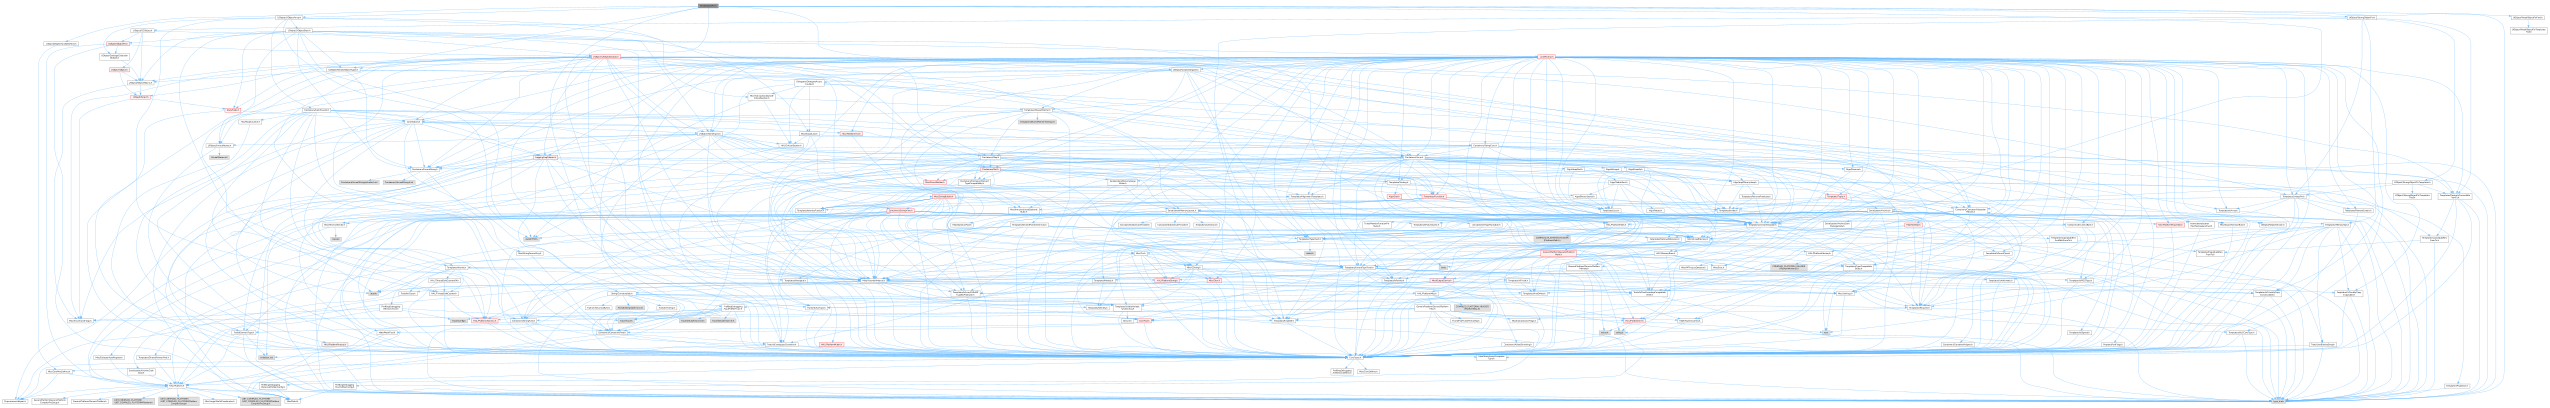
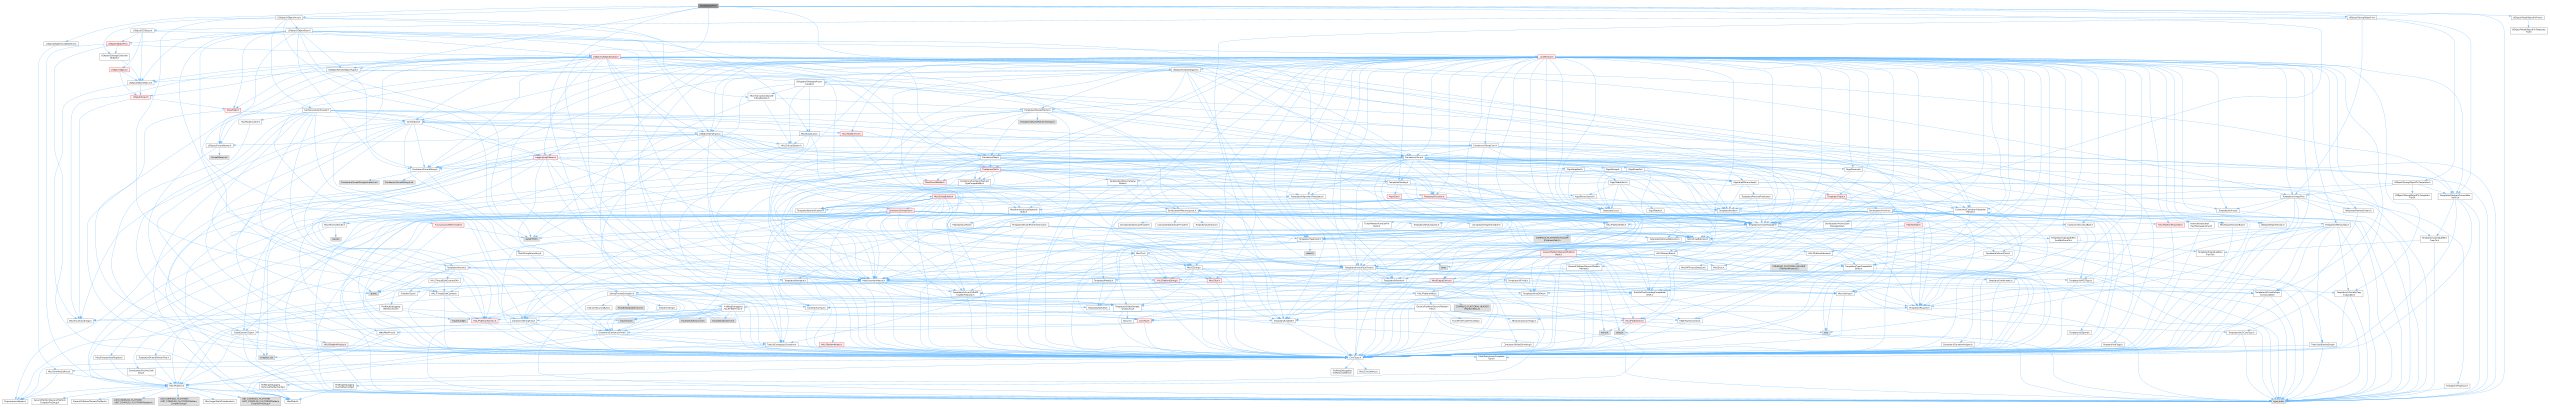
(2372, 129) -> (2011, 59)
none -> (1583, 161)
none -> (448, 225)
(622, 294) -> (622, 294)
